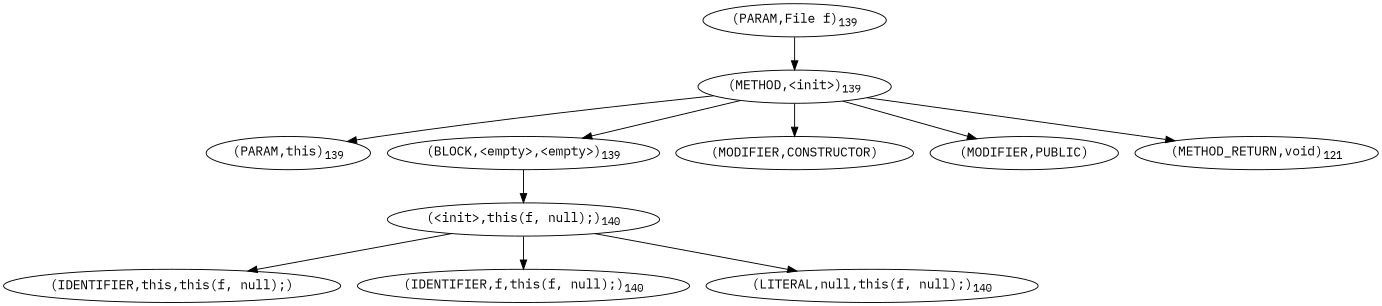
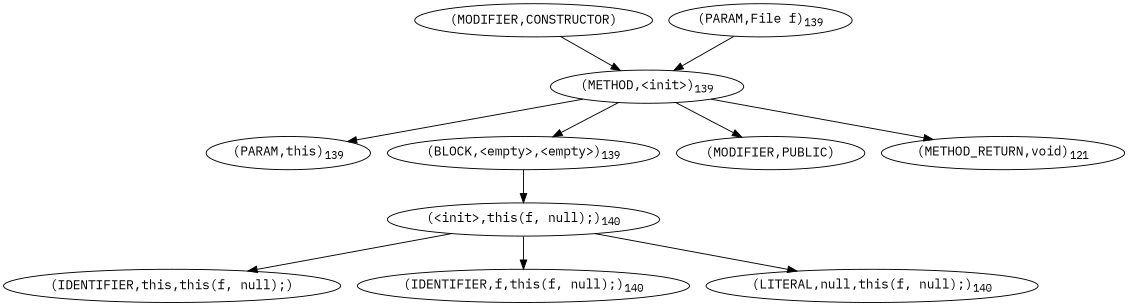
(795, 115) -> (586, 51)
